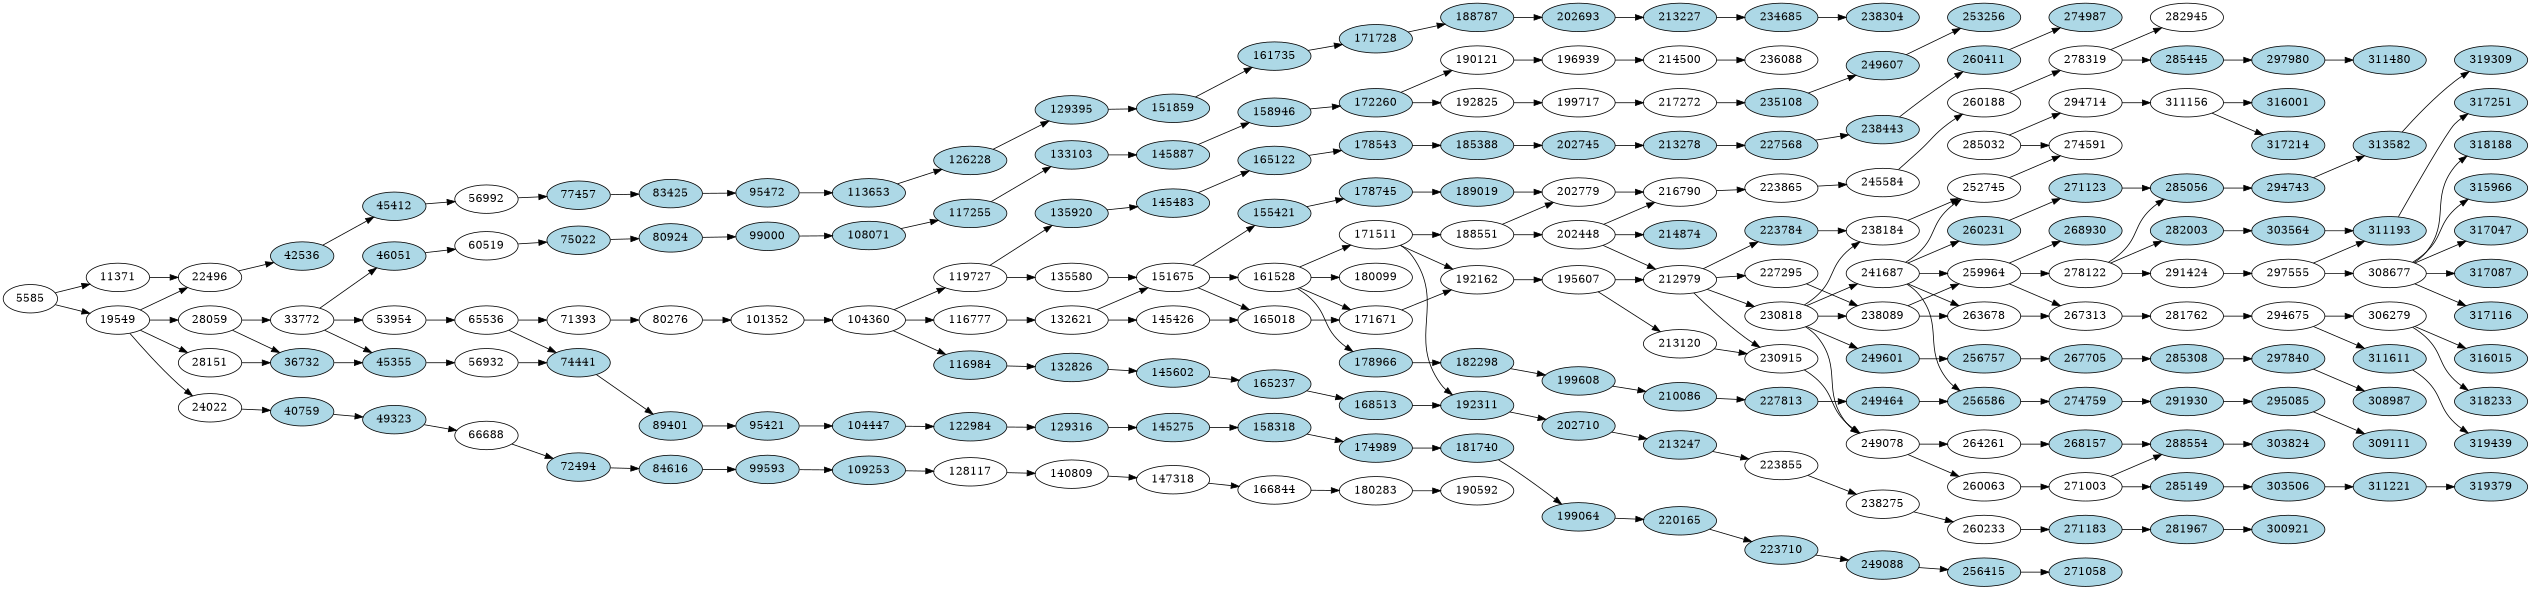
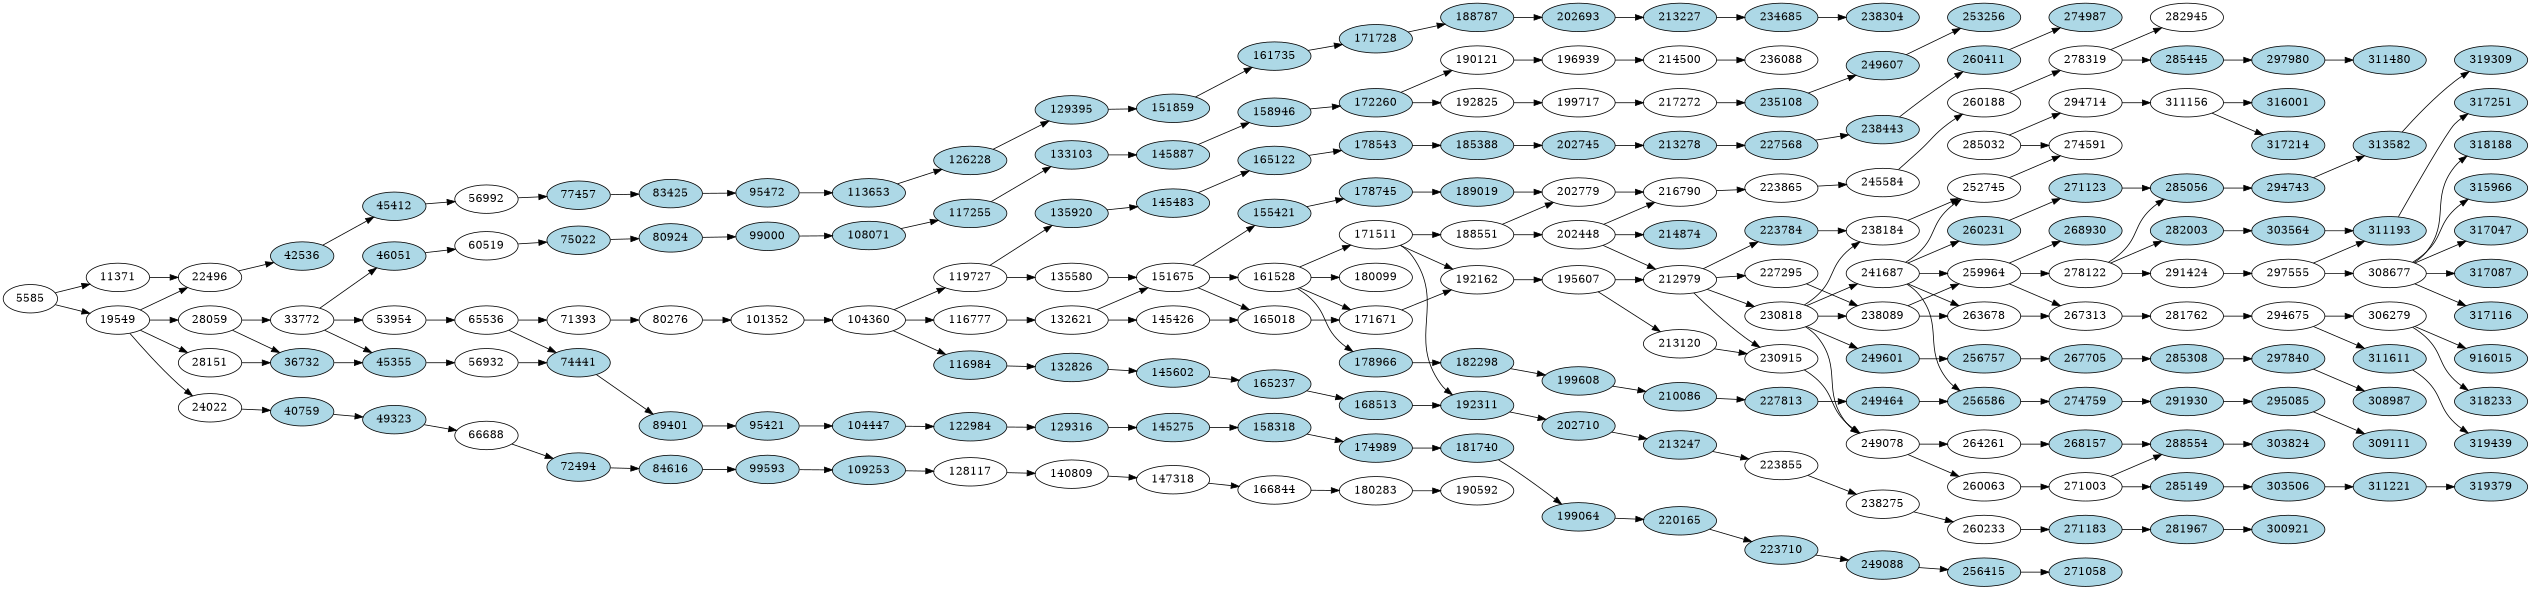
(2491, 359) -> (2491, 359)
